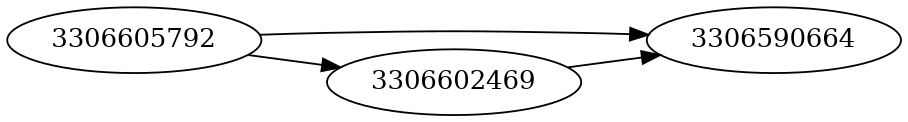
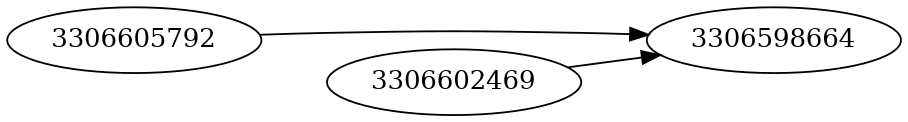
(774, 40) -> (774, 40)
(285, 60) -> none
